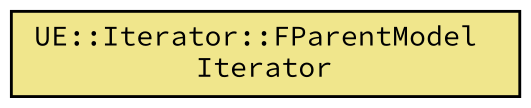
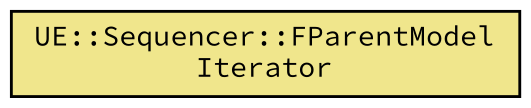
(266, 54) -> (266, 54)
